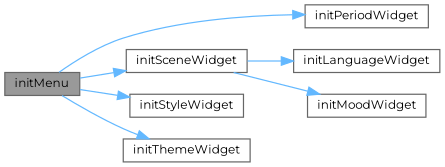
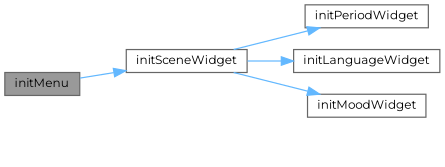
(171, 26) -> (271, 40)
(187, 106) -> none
(187, 150) -> none
